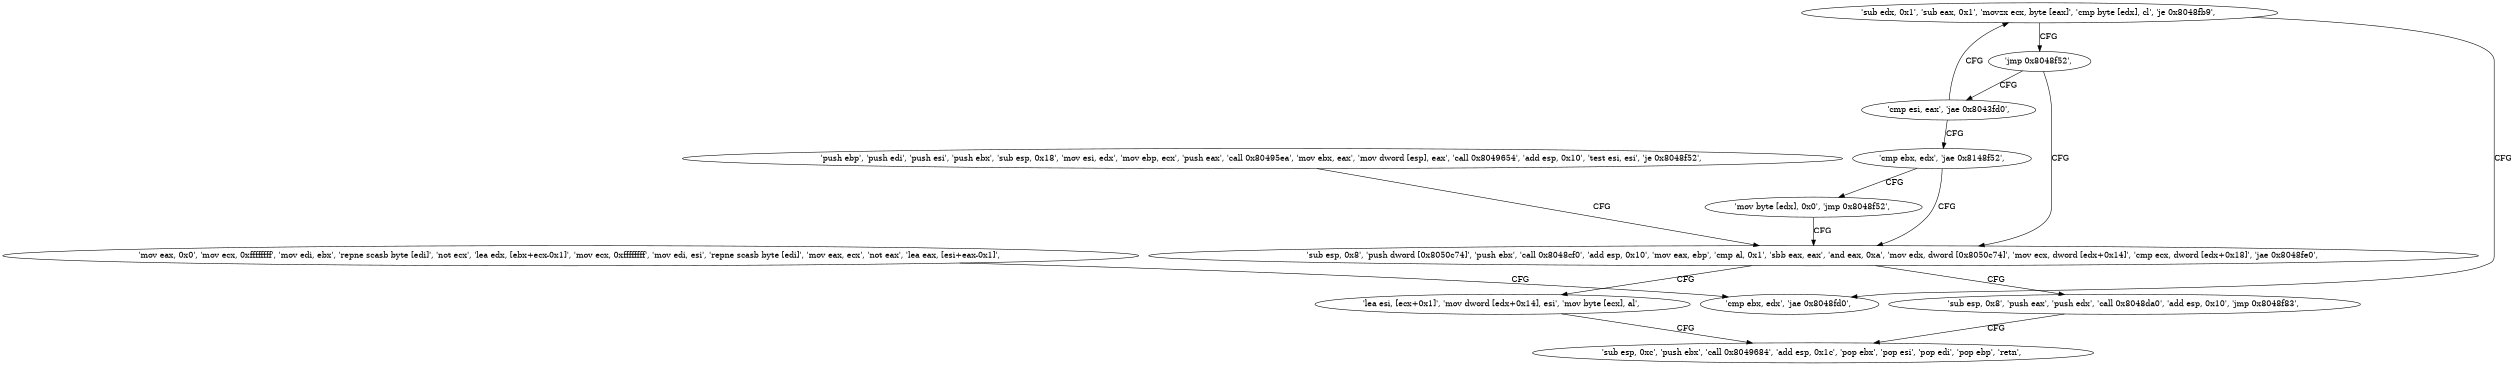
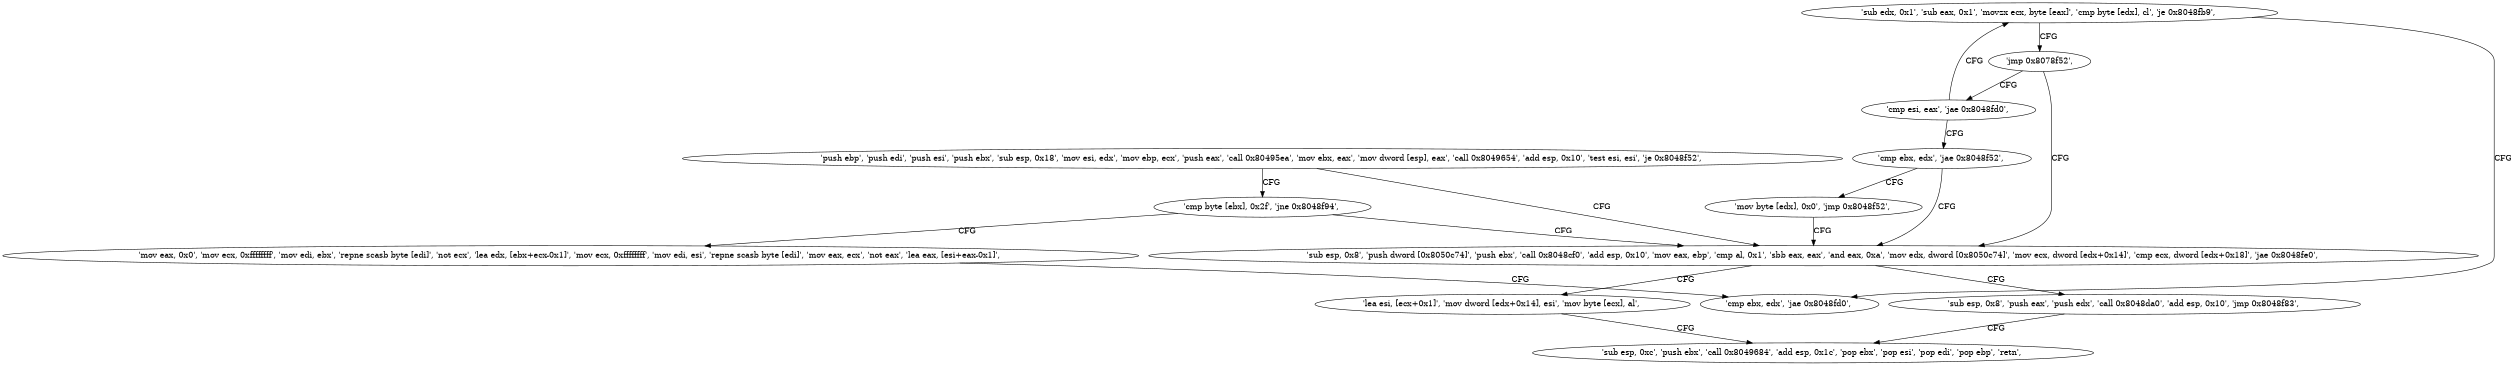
(2040, 61) -> (2040, 61)
(1949, 110) -> (1949, 110)
(1942, 159) -> (1942, 159)
none -> (1263, 207)
